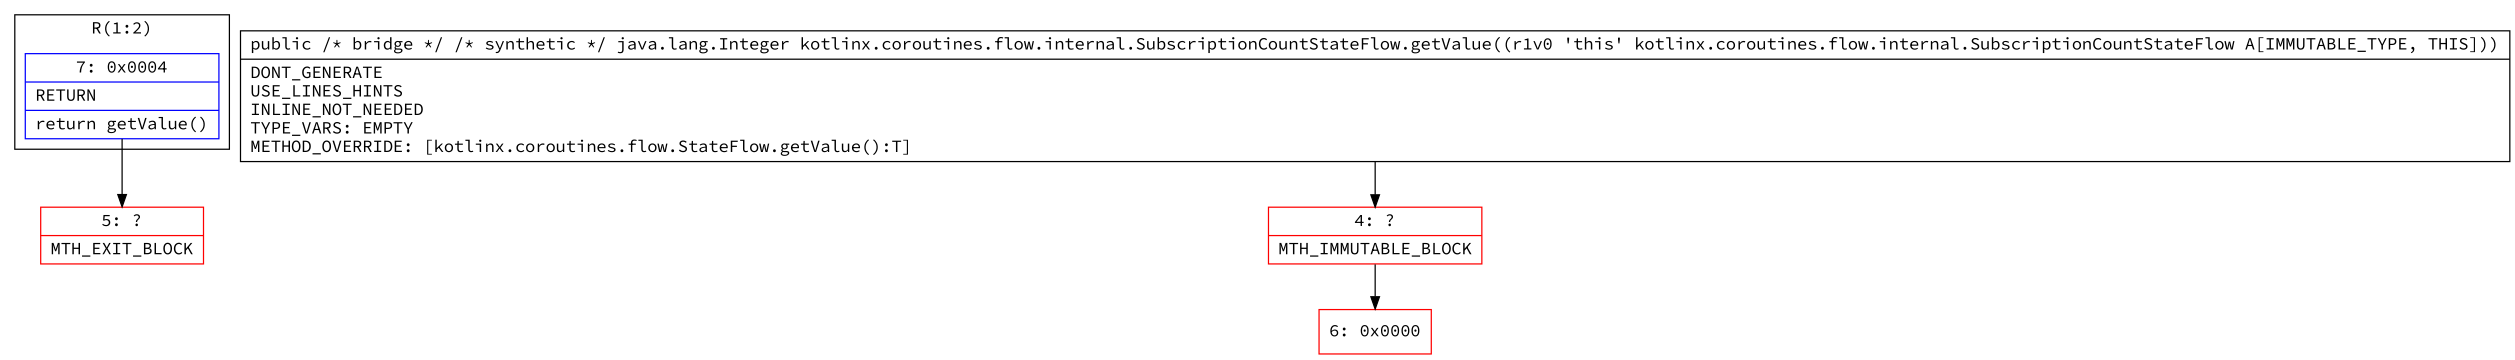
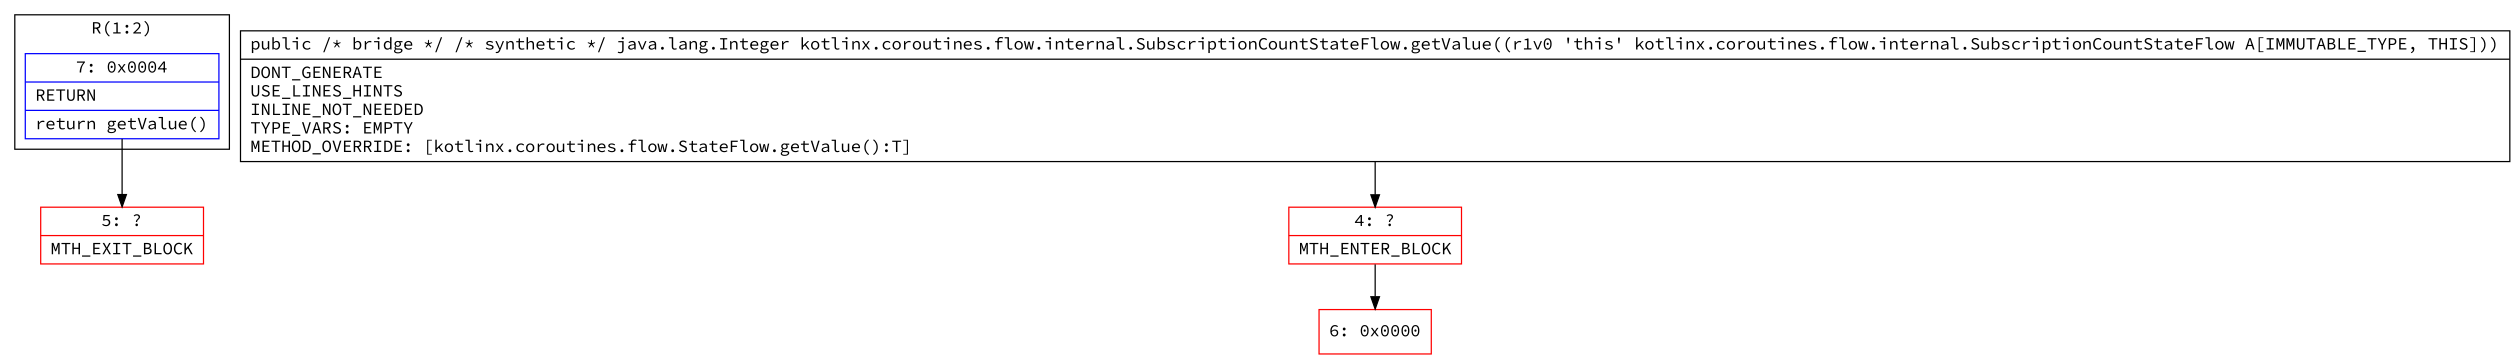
(1375, 249) -> (1375, 249)
